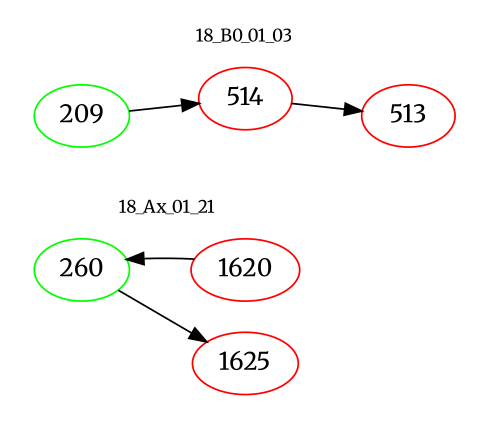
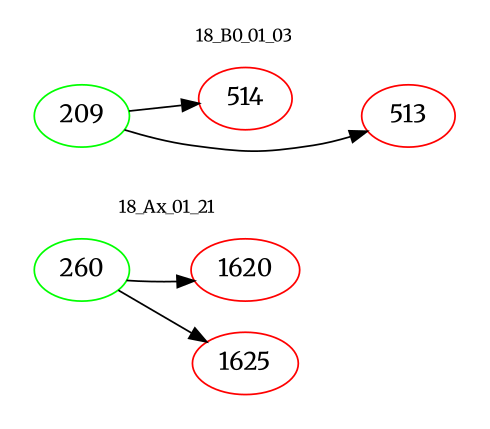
(318, 106) -> (237, 151)
(169, 258) -> (152, 282)
